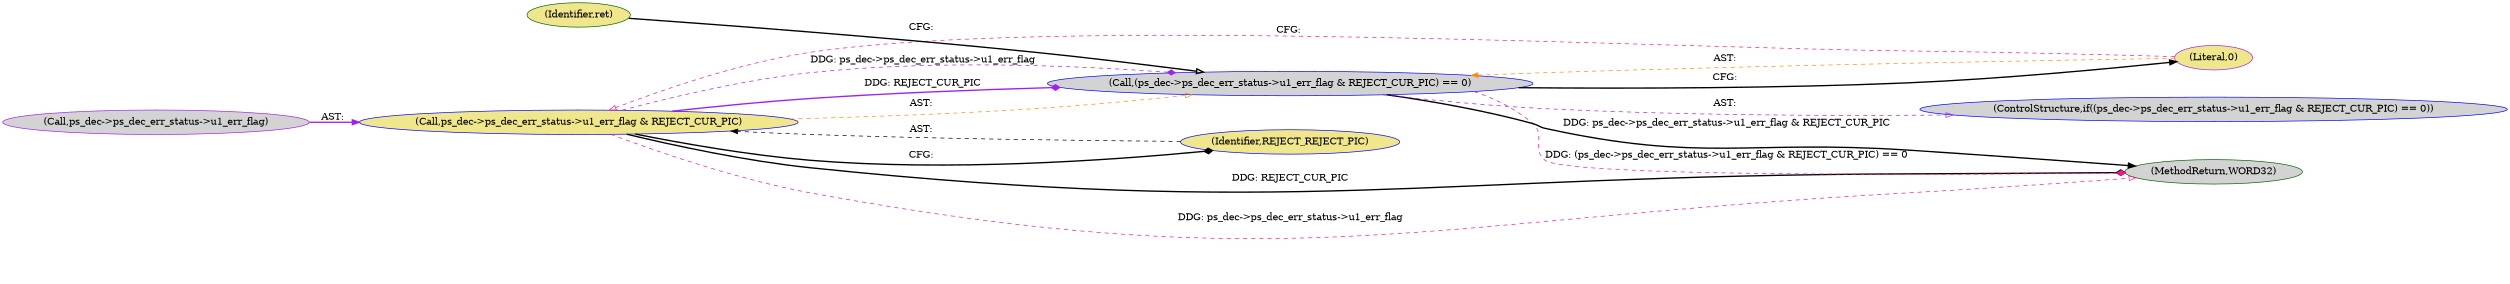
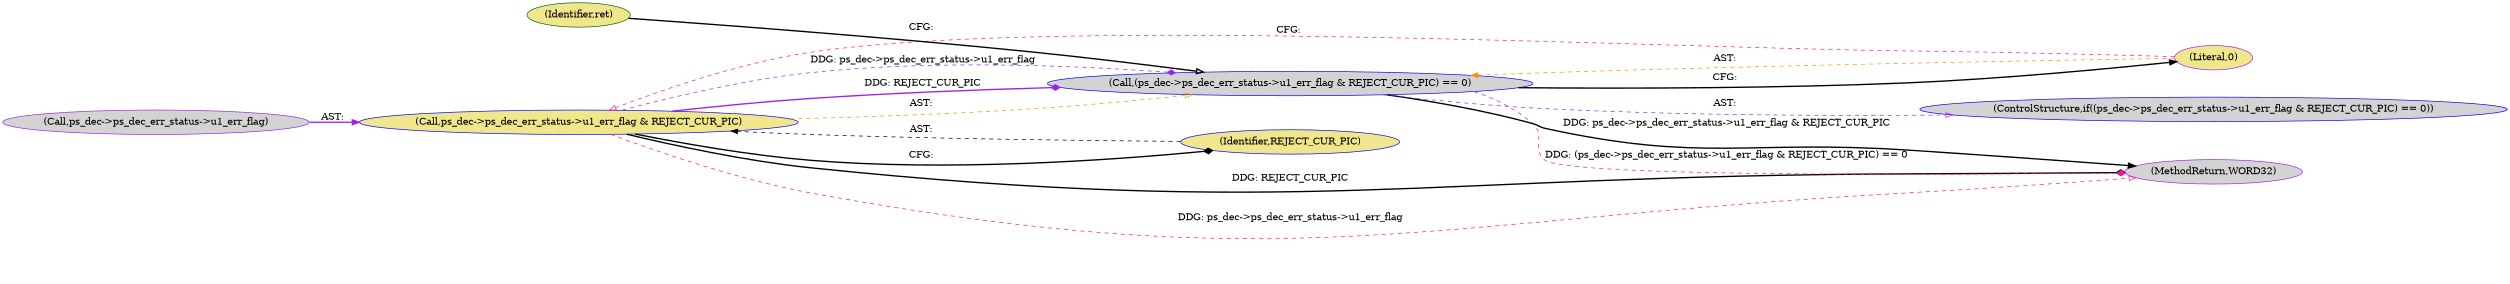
(1290, 142) -> (1290, 142)
(2214, 172) -> (2214, 172)
